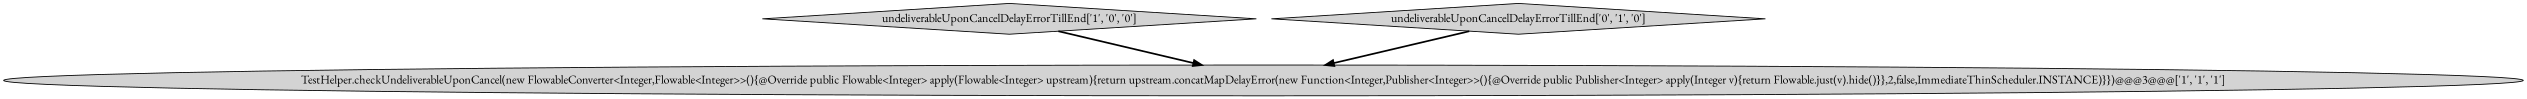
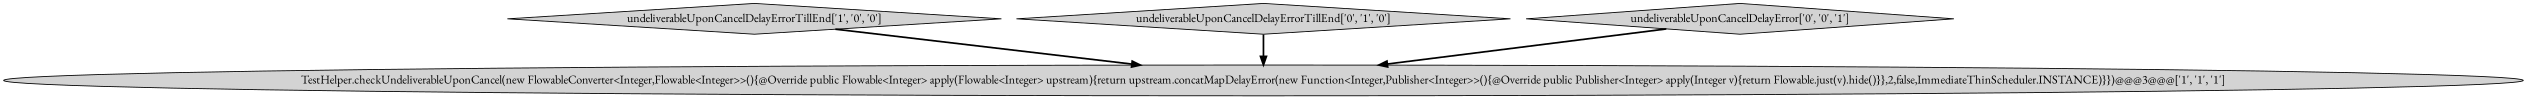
none -> (1740, 19)
